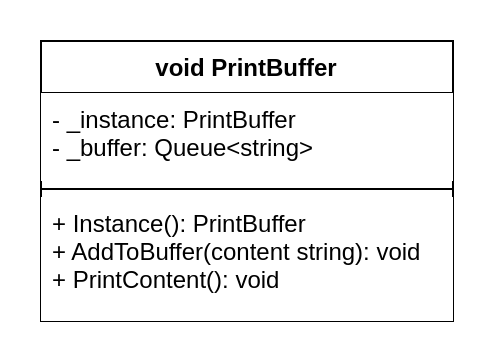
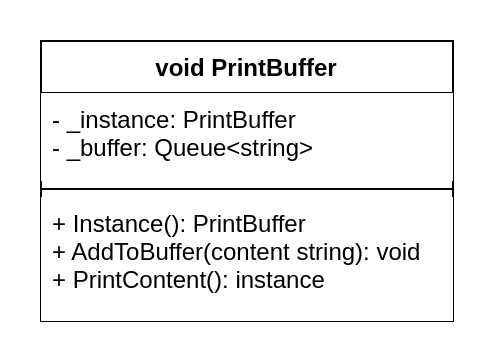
(208, 224) -> (208, 224)
